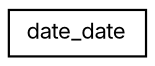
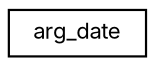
(77, 33) -> (77, 33)
